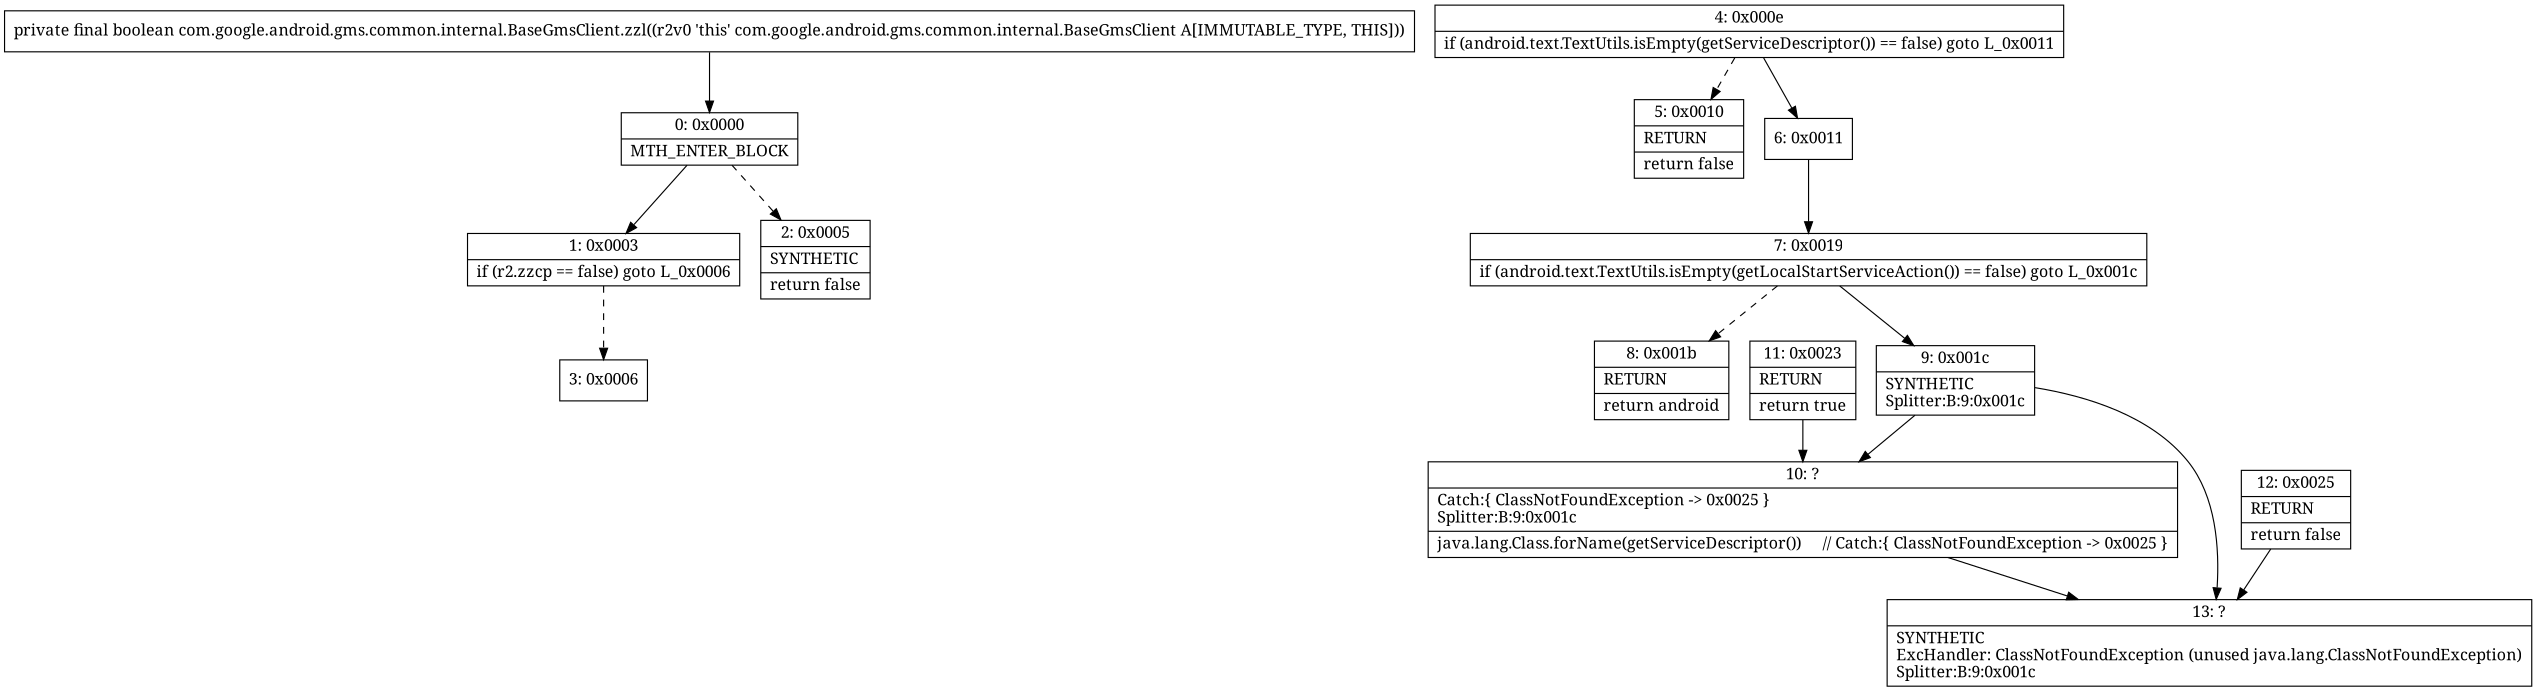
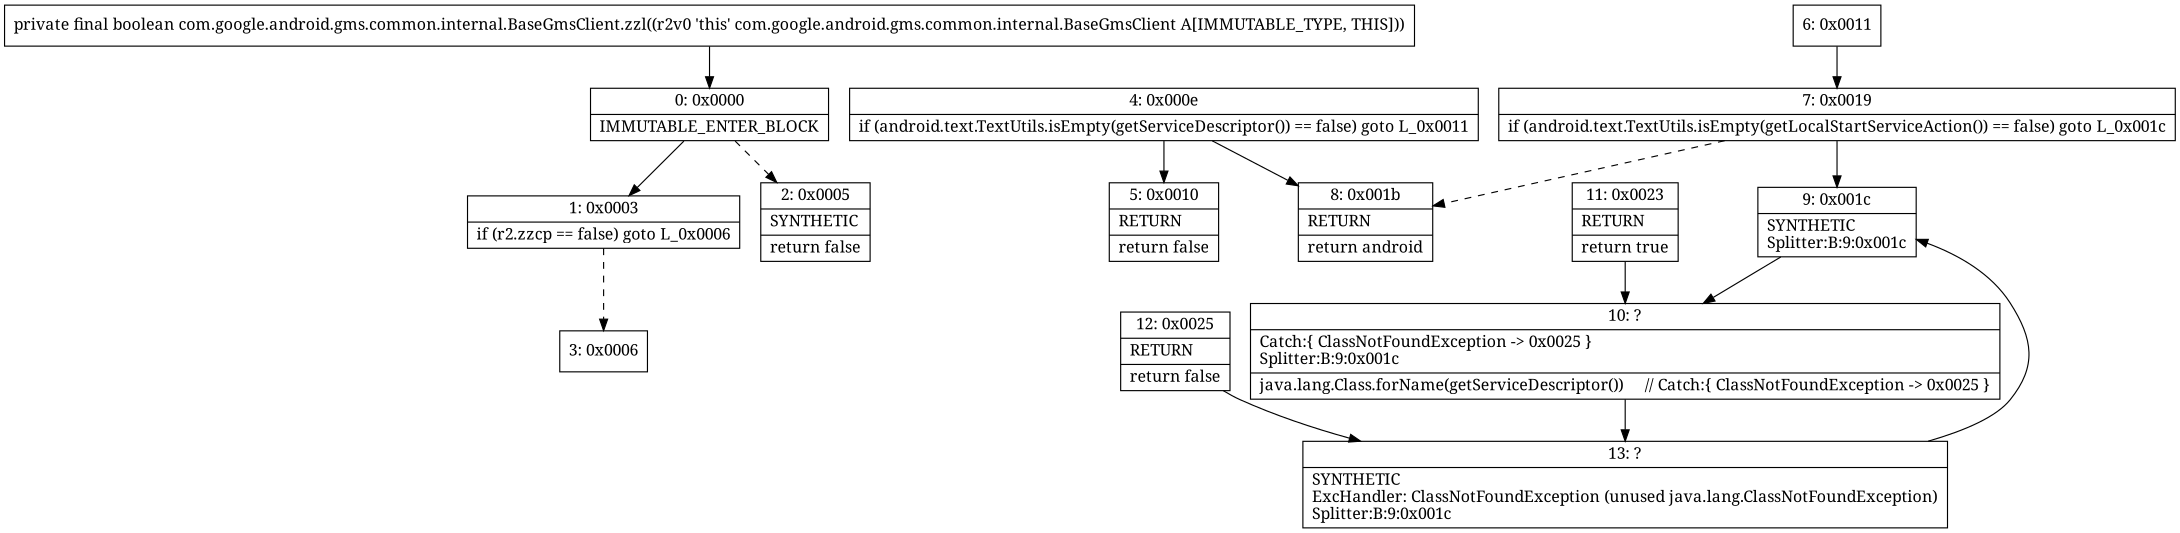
(1726, 74) -> (1164, 156)
(1778, 83) -> (1250, 161)
(710, 151) -> (710, 127)
(2174, 447) -> (2028, 346)
